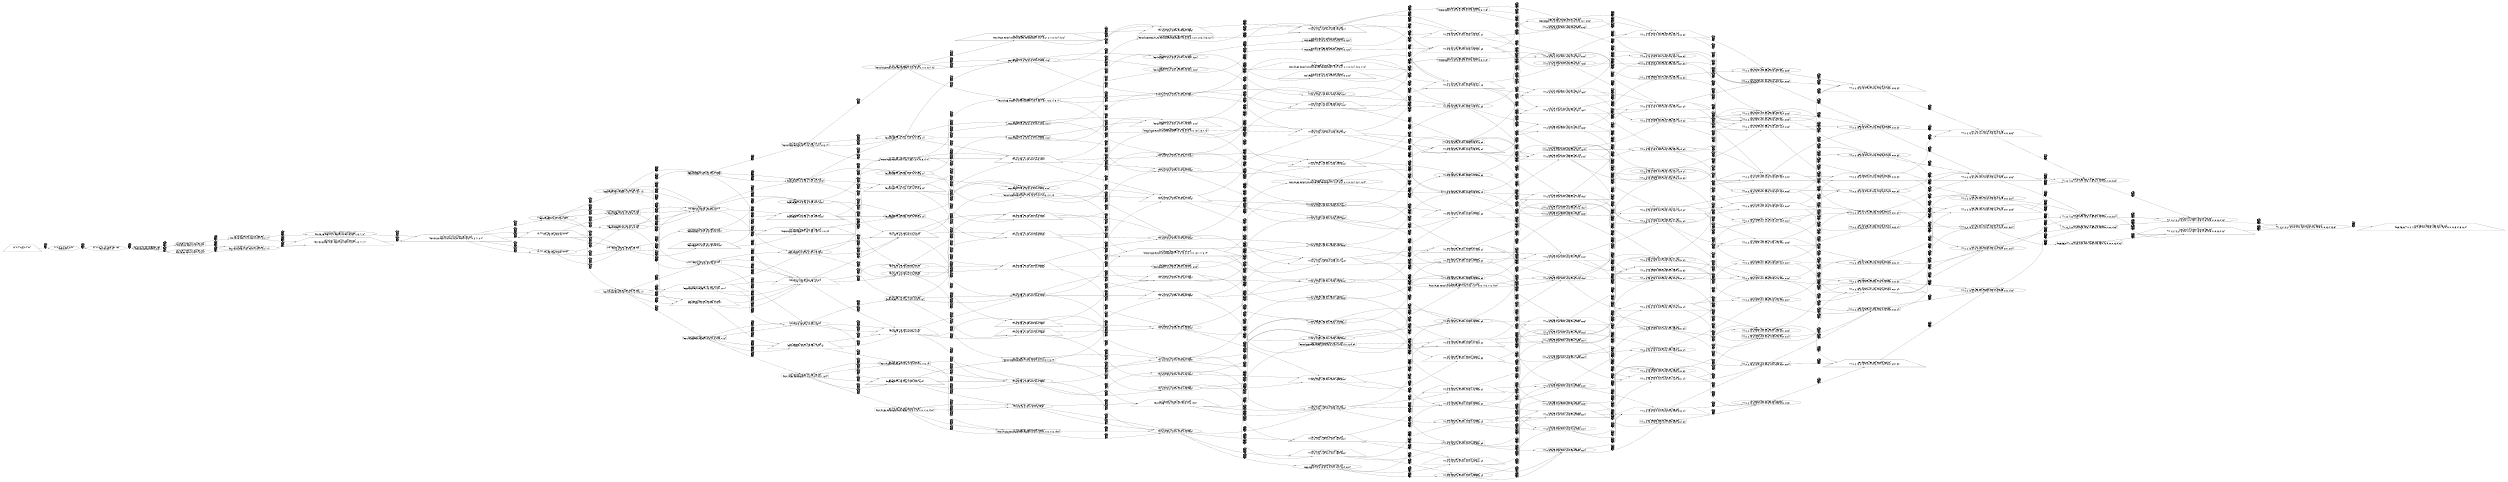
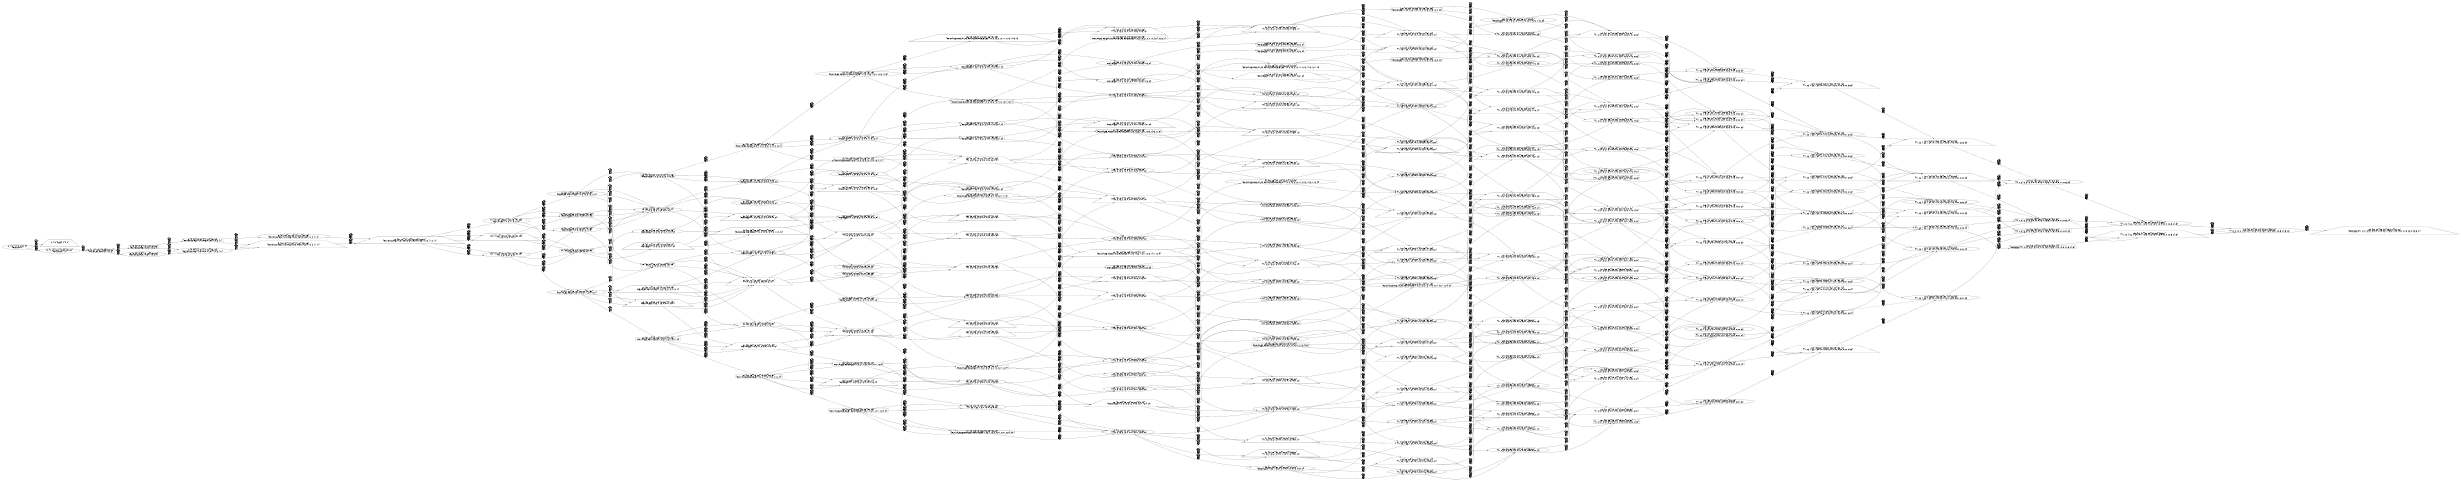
(43, 248) -> (36, 245)
